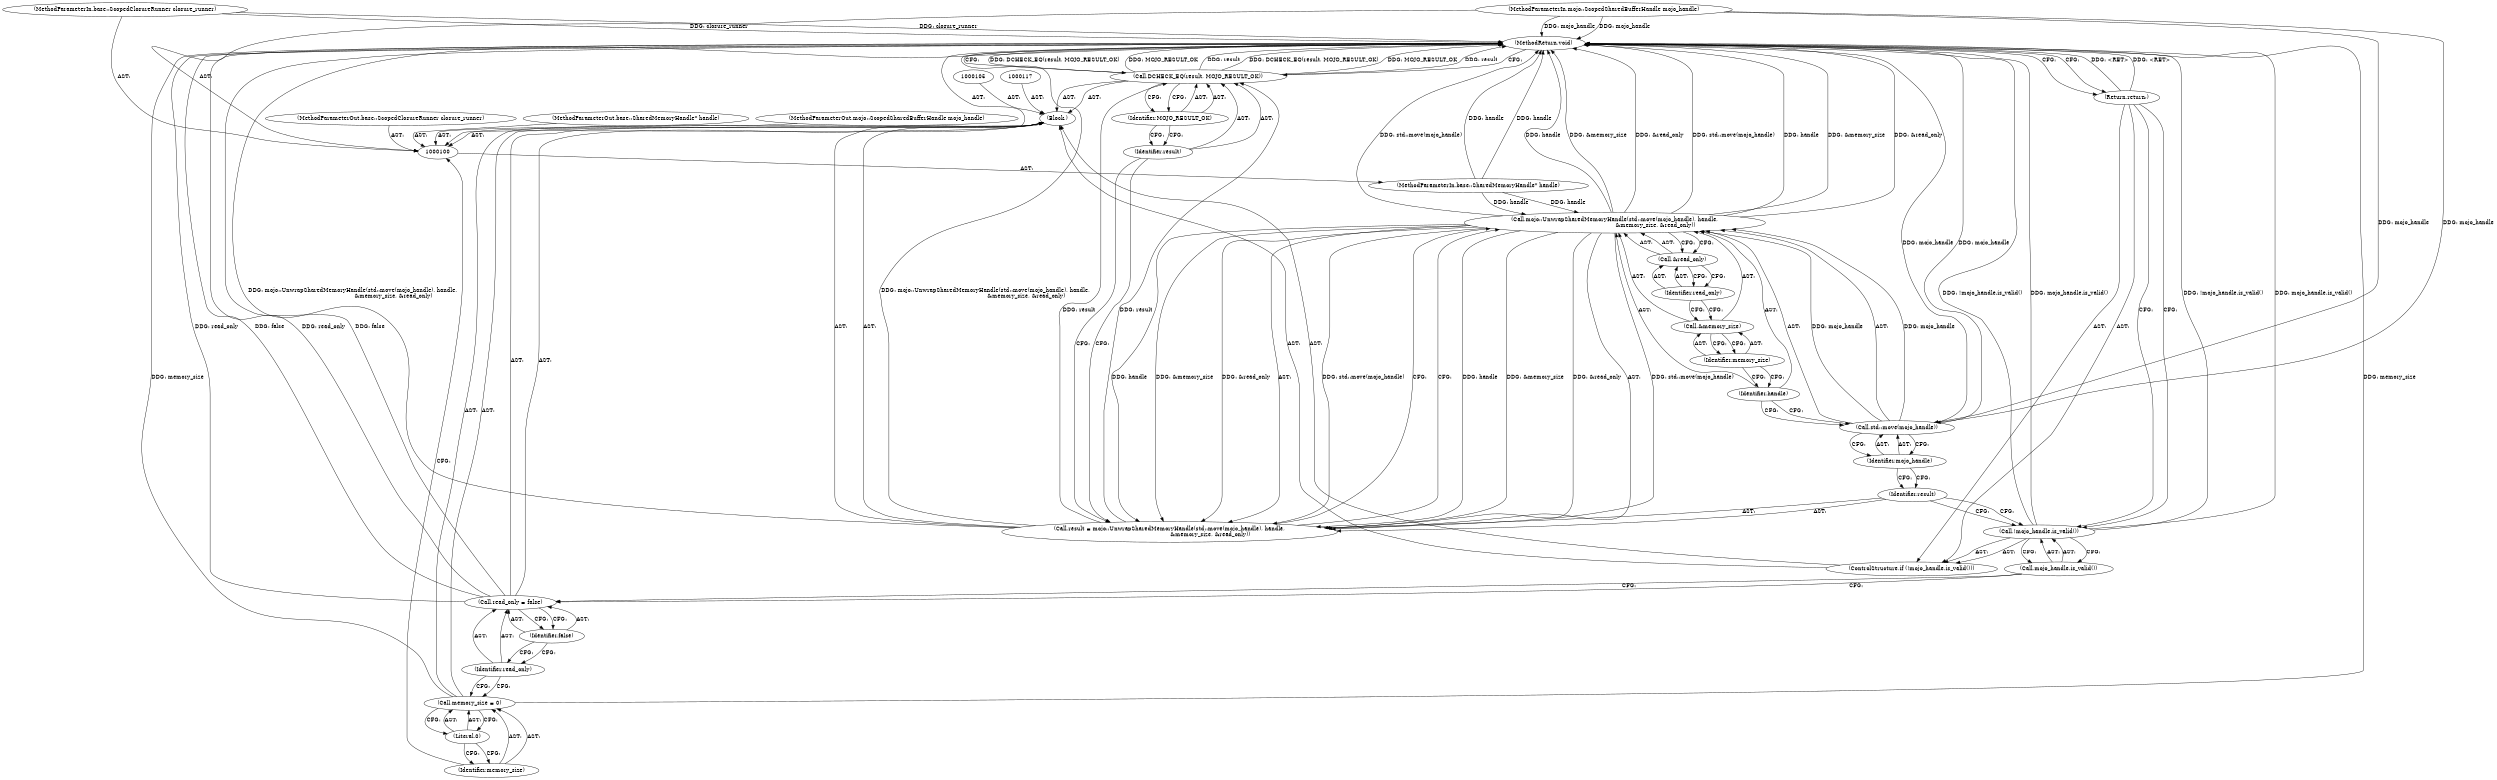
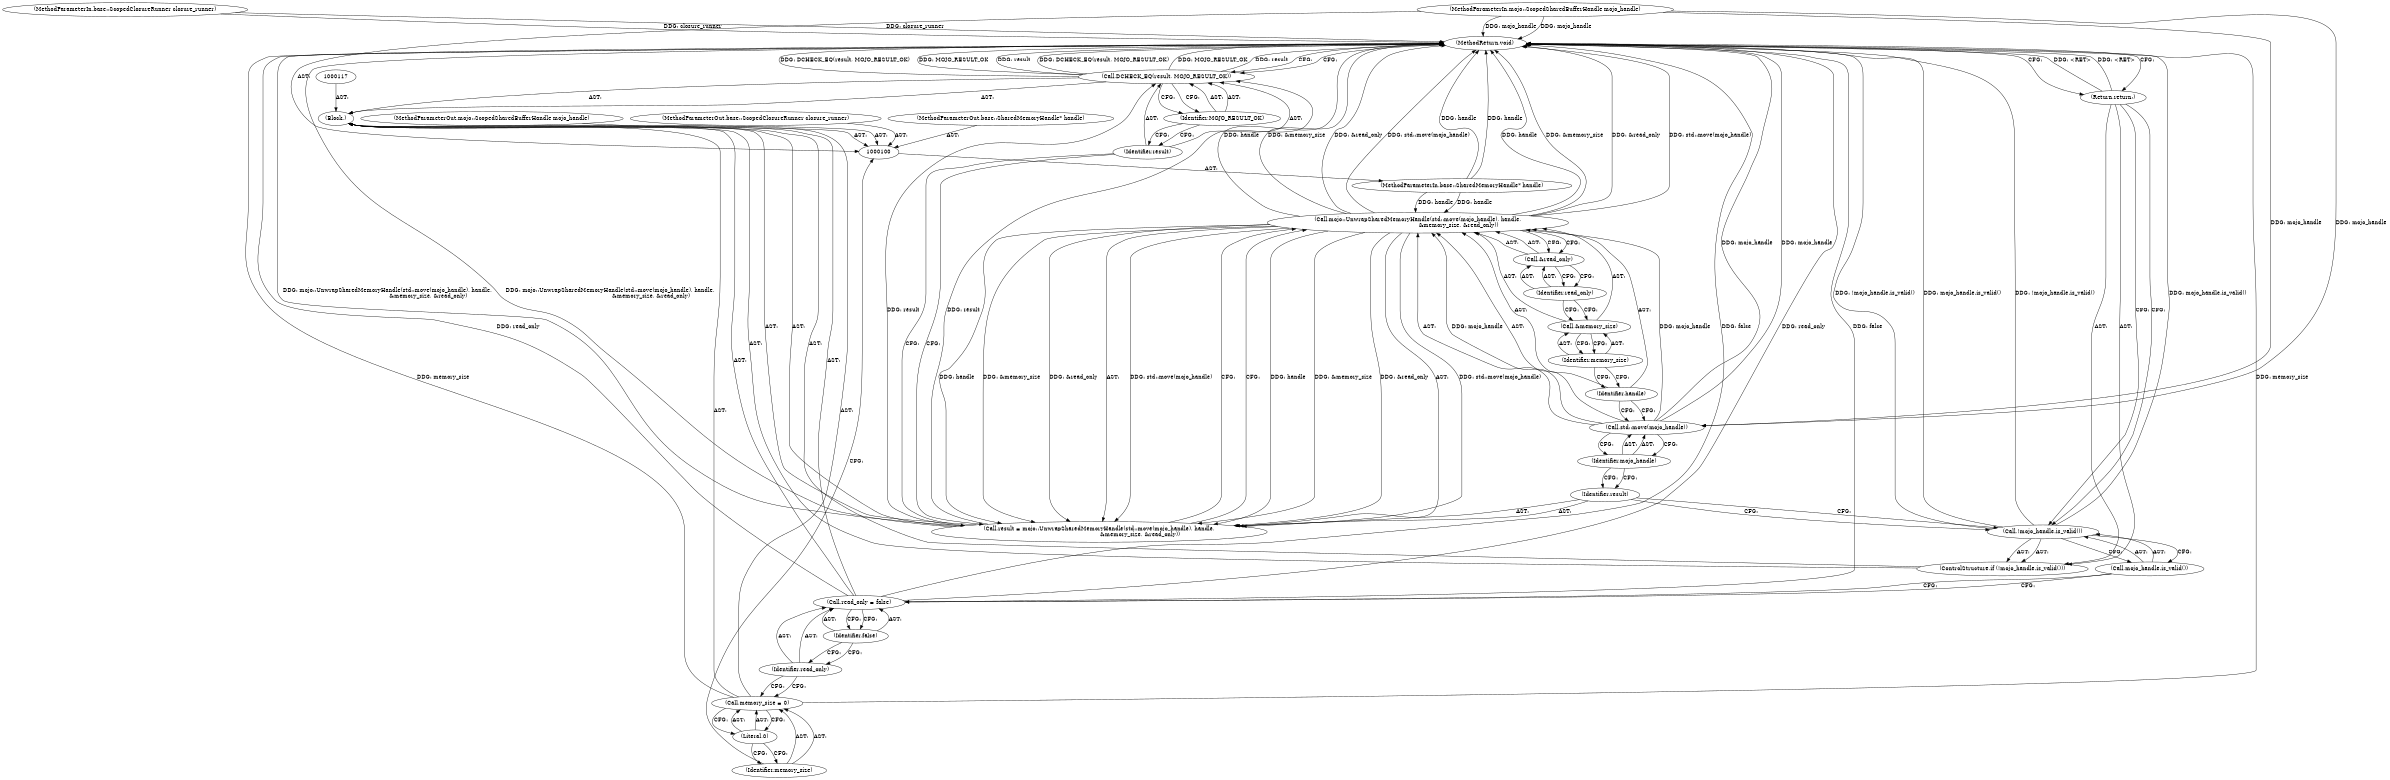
(973, 77) -> none
(985, 107) -> none
(214, 131) -> none
